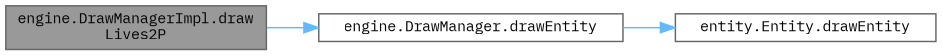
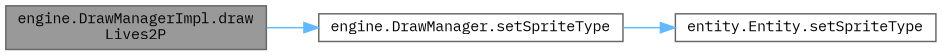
(471, 28) -> (471, 28)
(806, 28) -> (806, 28)
